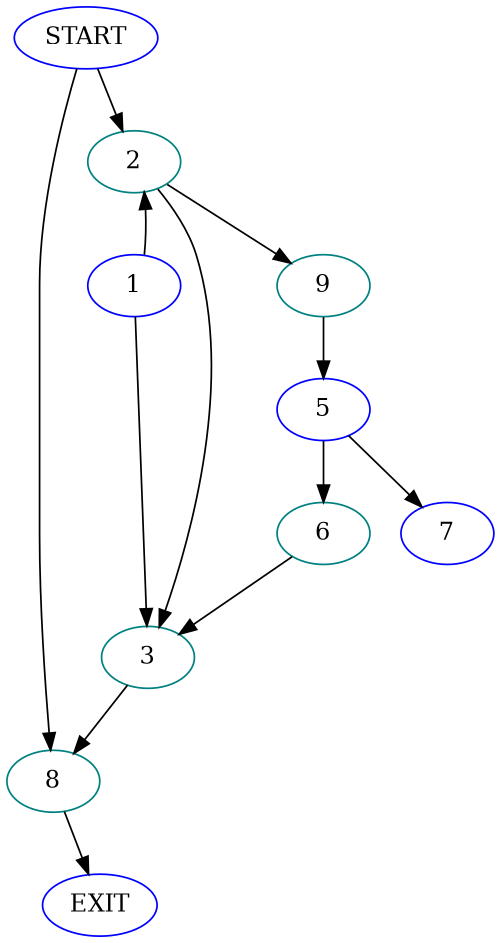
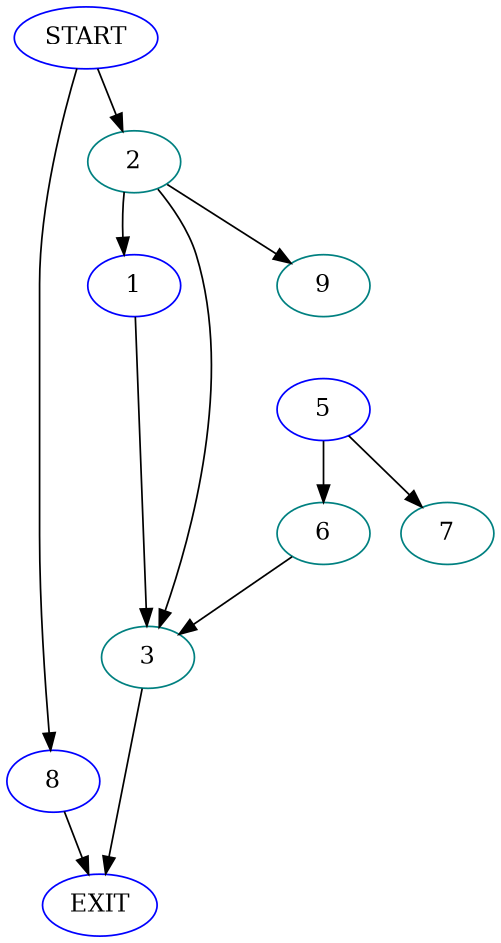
(146, 232) -> (123, 215)
(324, 339) -> none
(447, 533) -> (447, 533)
(106, 713) -> (126, 773)
(53, 781) -> (53, 781)
